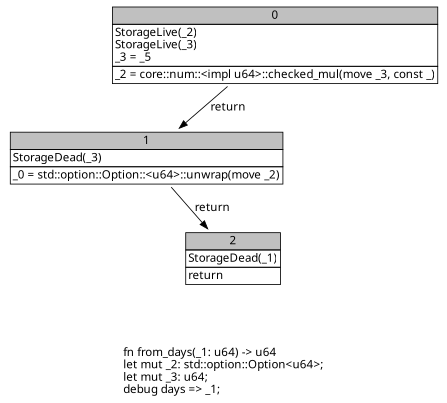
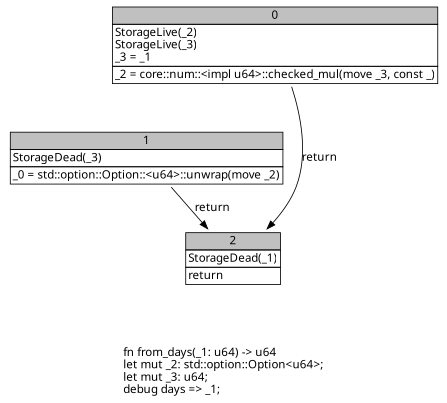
(133, 57) -> (133, 57)
(207, 105) -> (302, 158)
